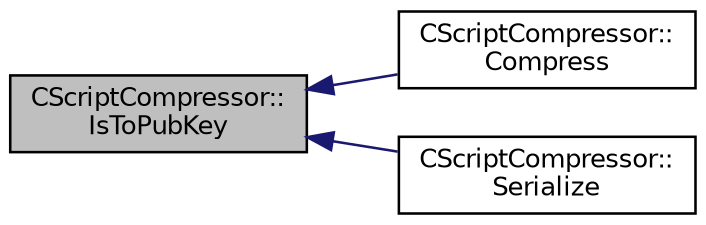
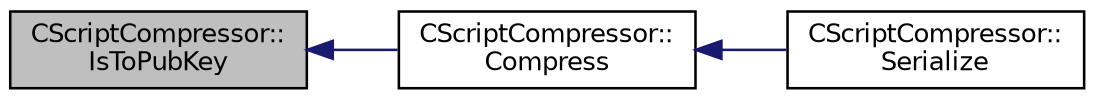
(365, 146) -> (754, 50)
